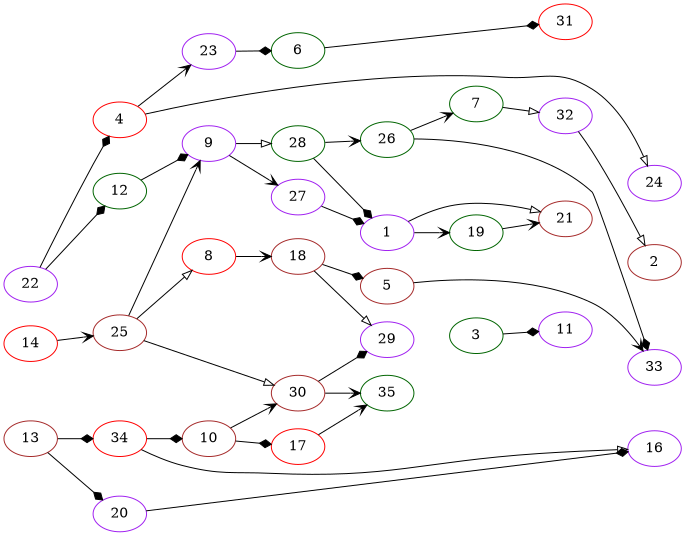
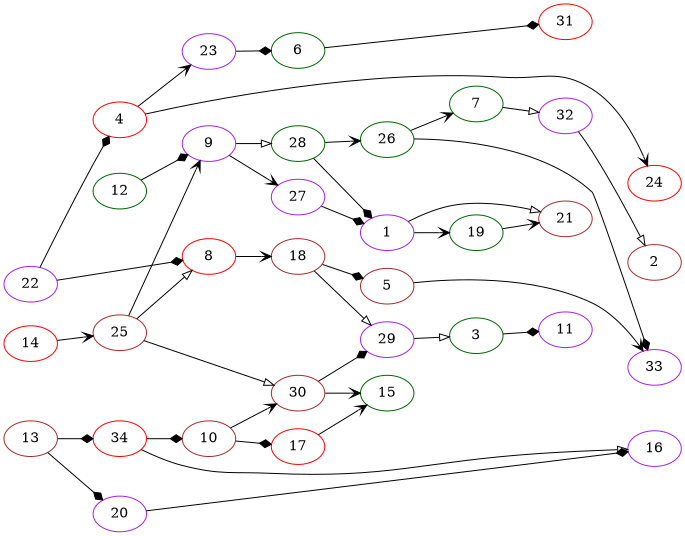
(412, 77) -> (412, 77)
(655, 183) -> (655, 183)
(71, 242) -> (114, 271)
none -> (427, 338)
(387, 393) -> (387, 393)
